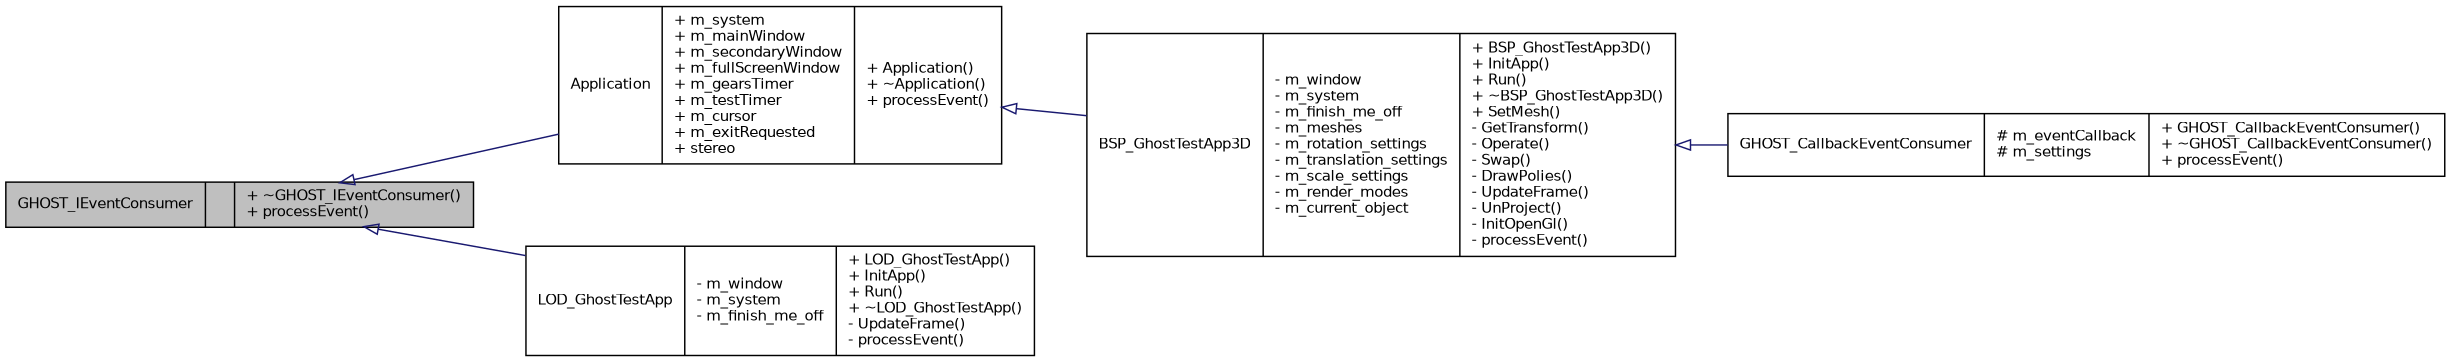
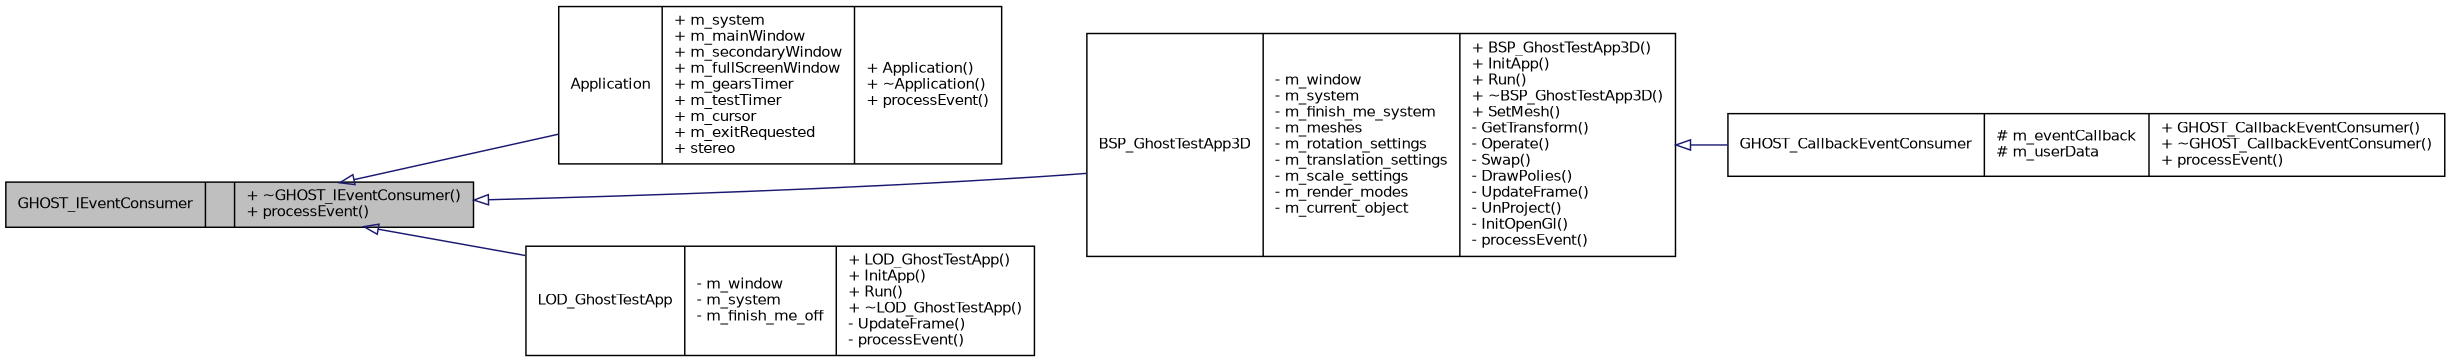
(1052, 112) -> (788, 190)
(1339, 112) -> (1356, 112)
(2044, 152) -> (2048, 152)
